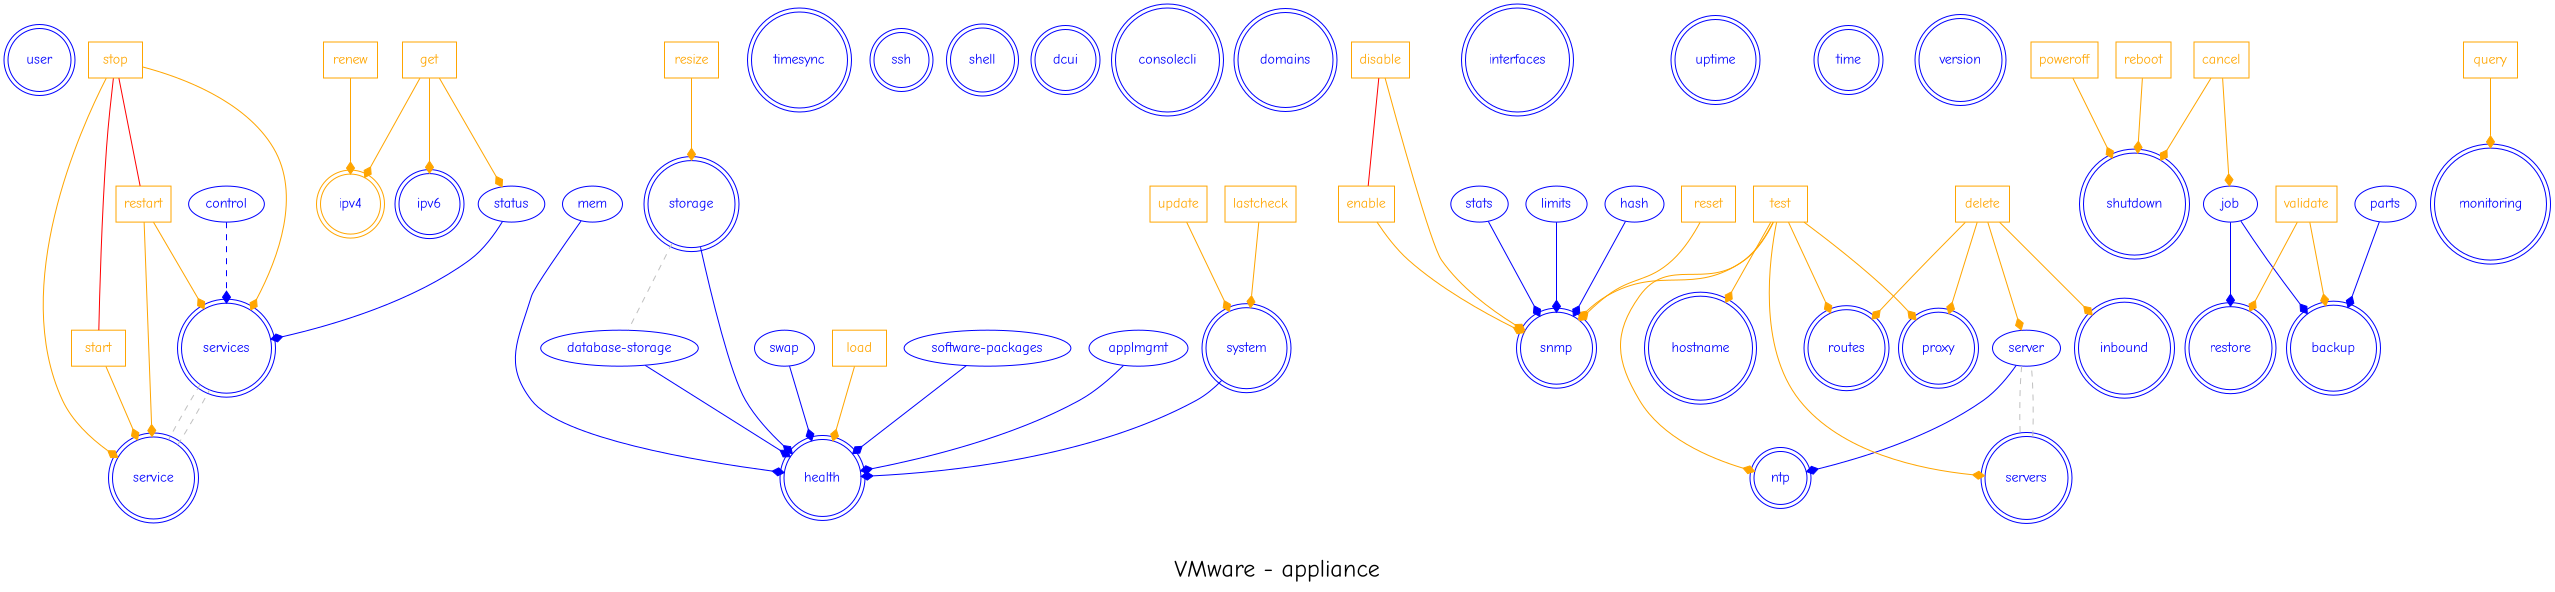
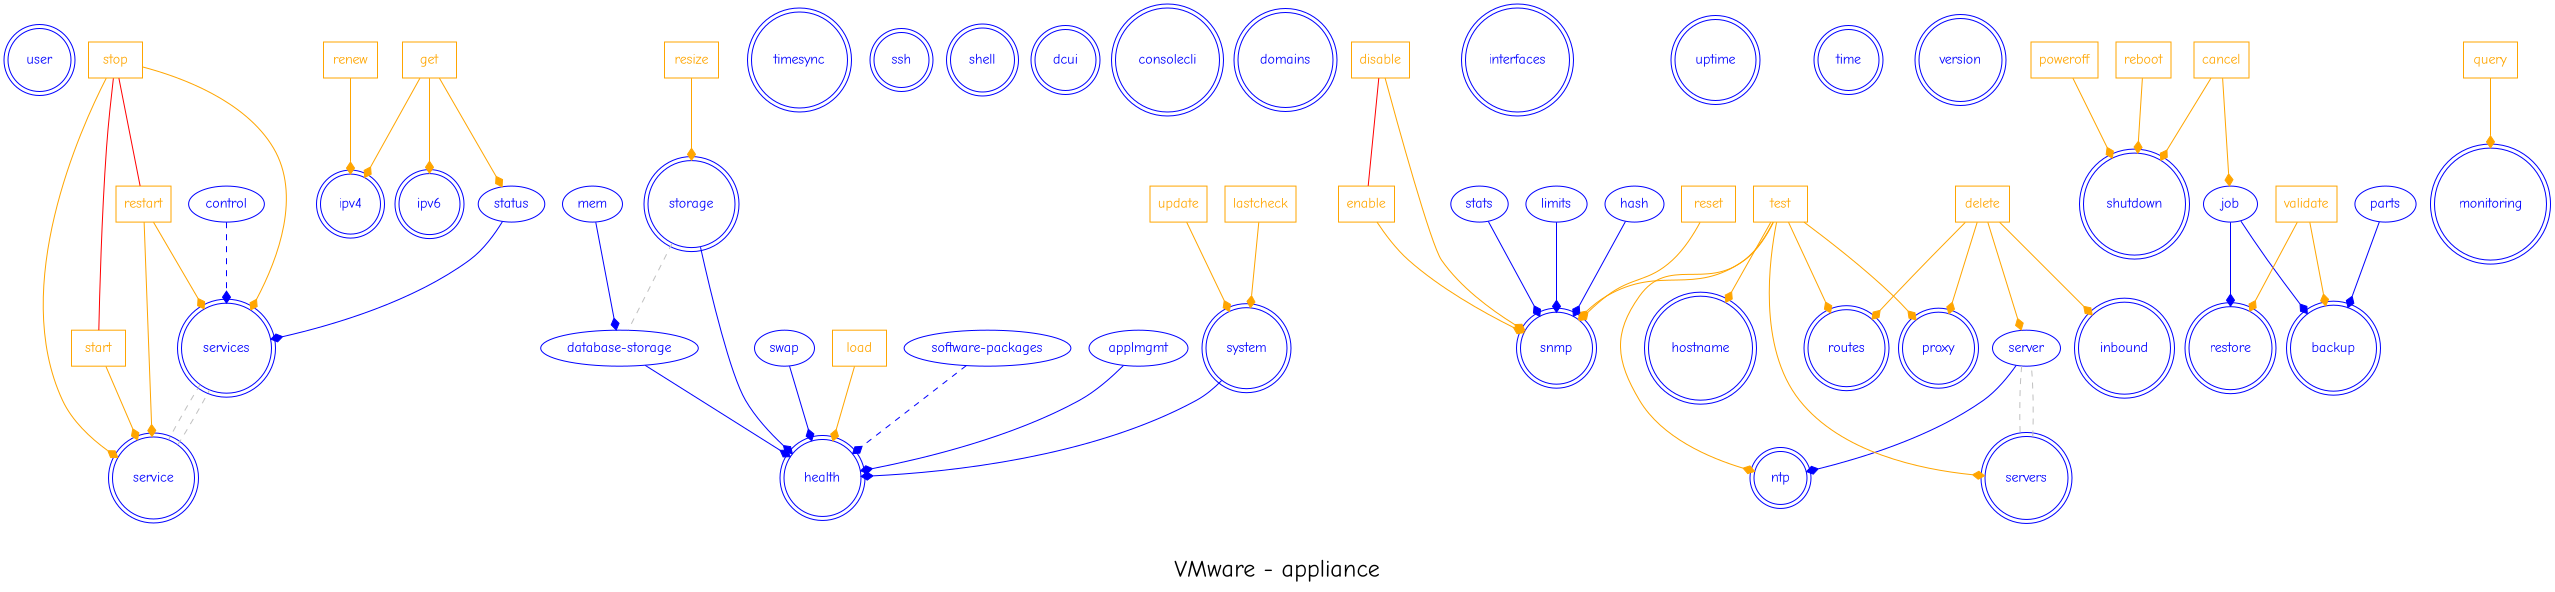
(350, 204) -> (350, 204)
(914, 406) -> (914, 406)
(553, 417) -> (605, 270)
